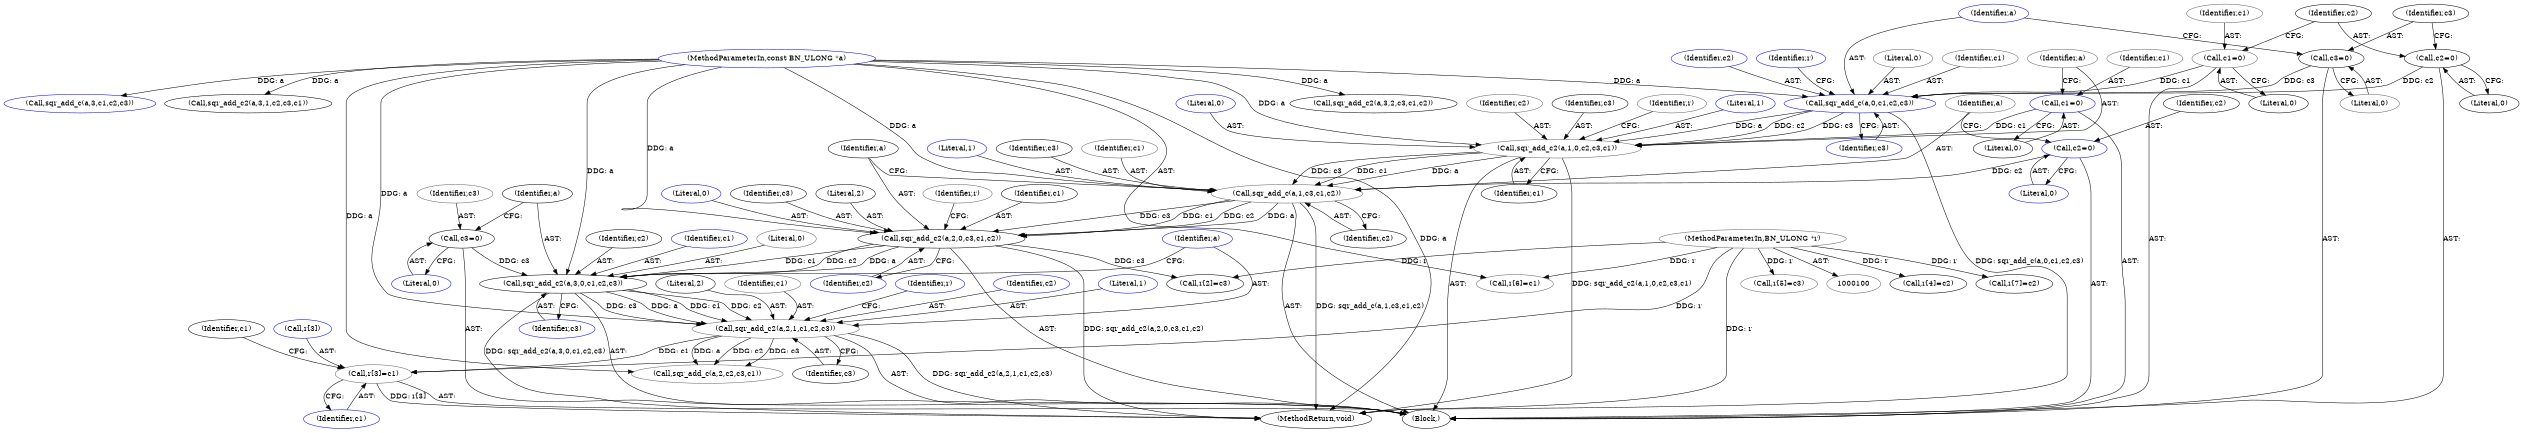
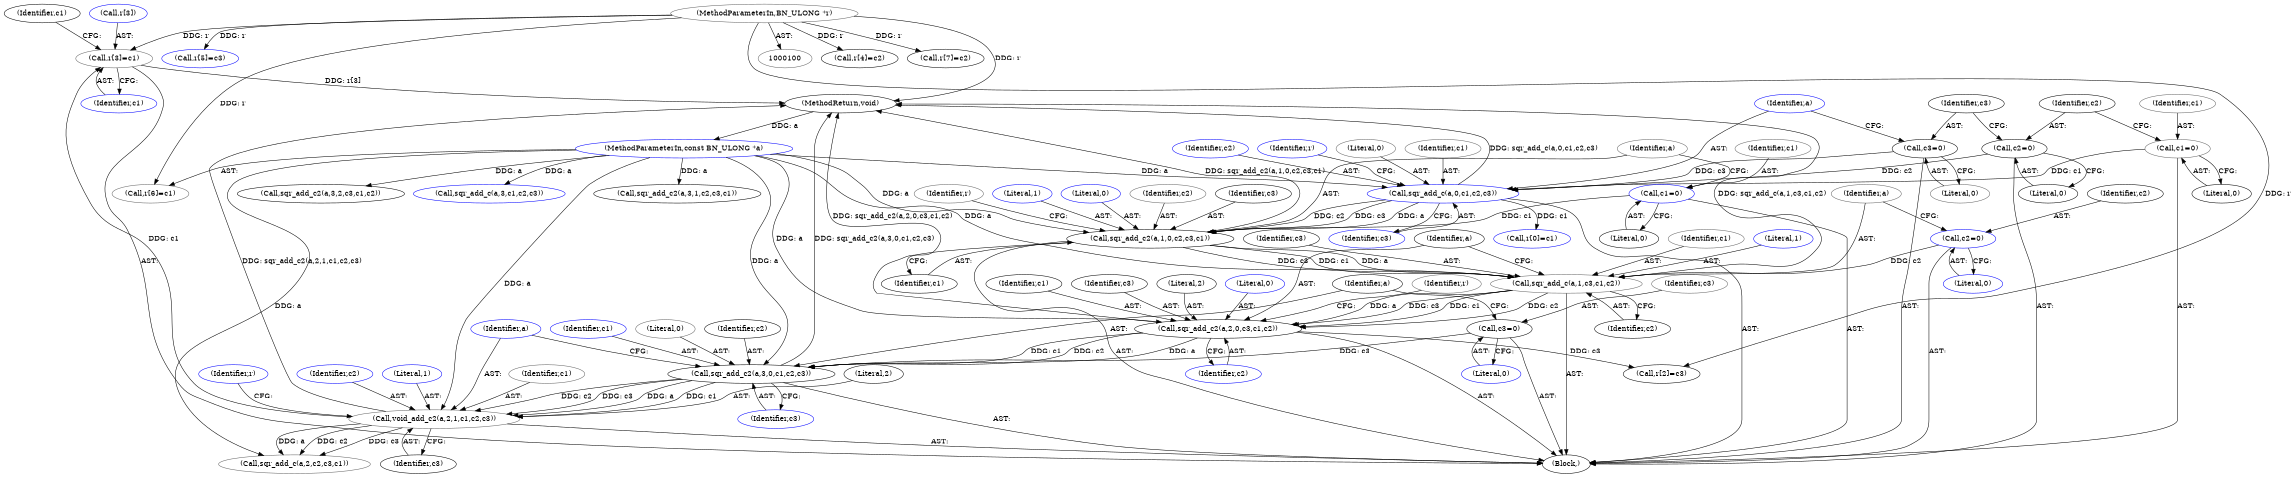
(1557, 149) -> (1150, 239)
(1248, 158) -> (766, 125)
none -> (1532, 239)
(1779, 284) -> (200, 59)
none -> (1742, 299)
(776, 329) -> (434, 419)
